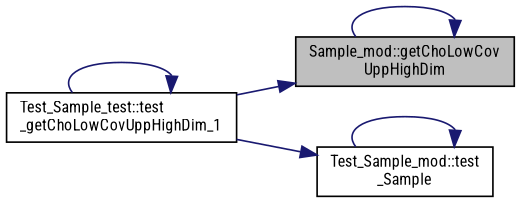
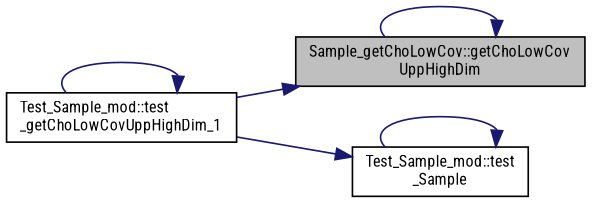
(405, 62) -> (440, 62)
(122, 117) -> (122, 117)
